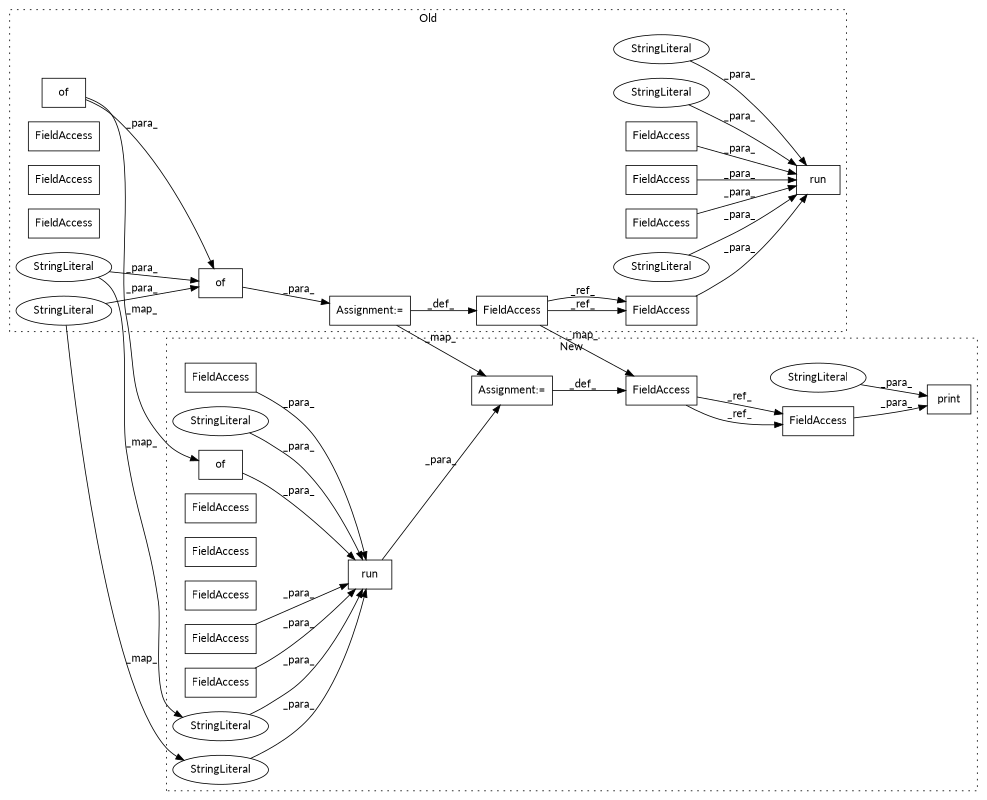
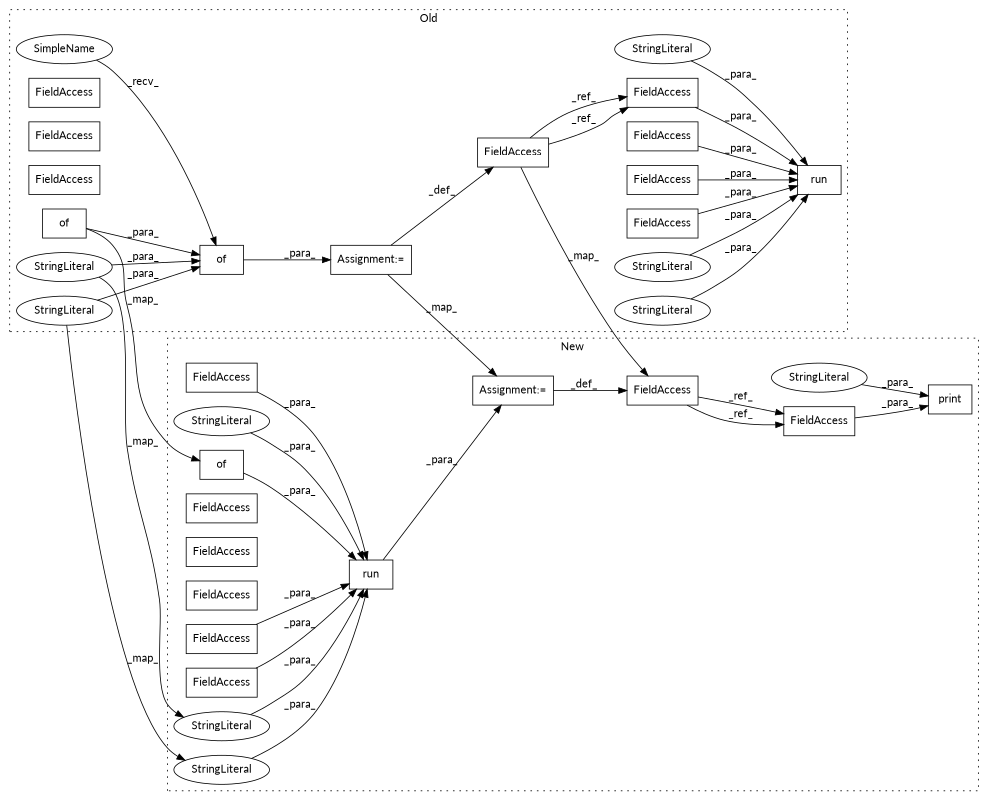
none -> (64, 49)
